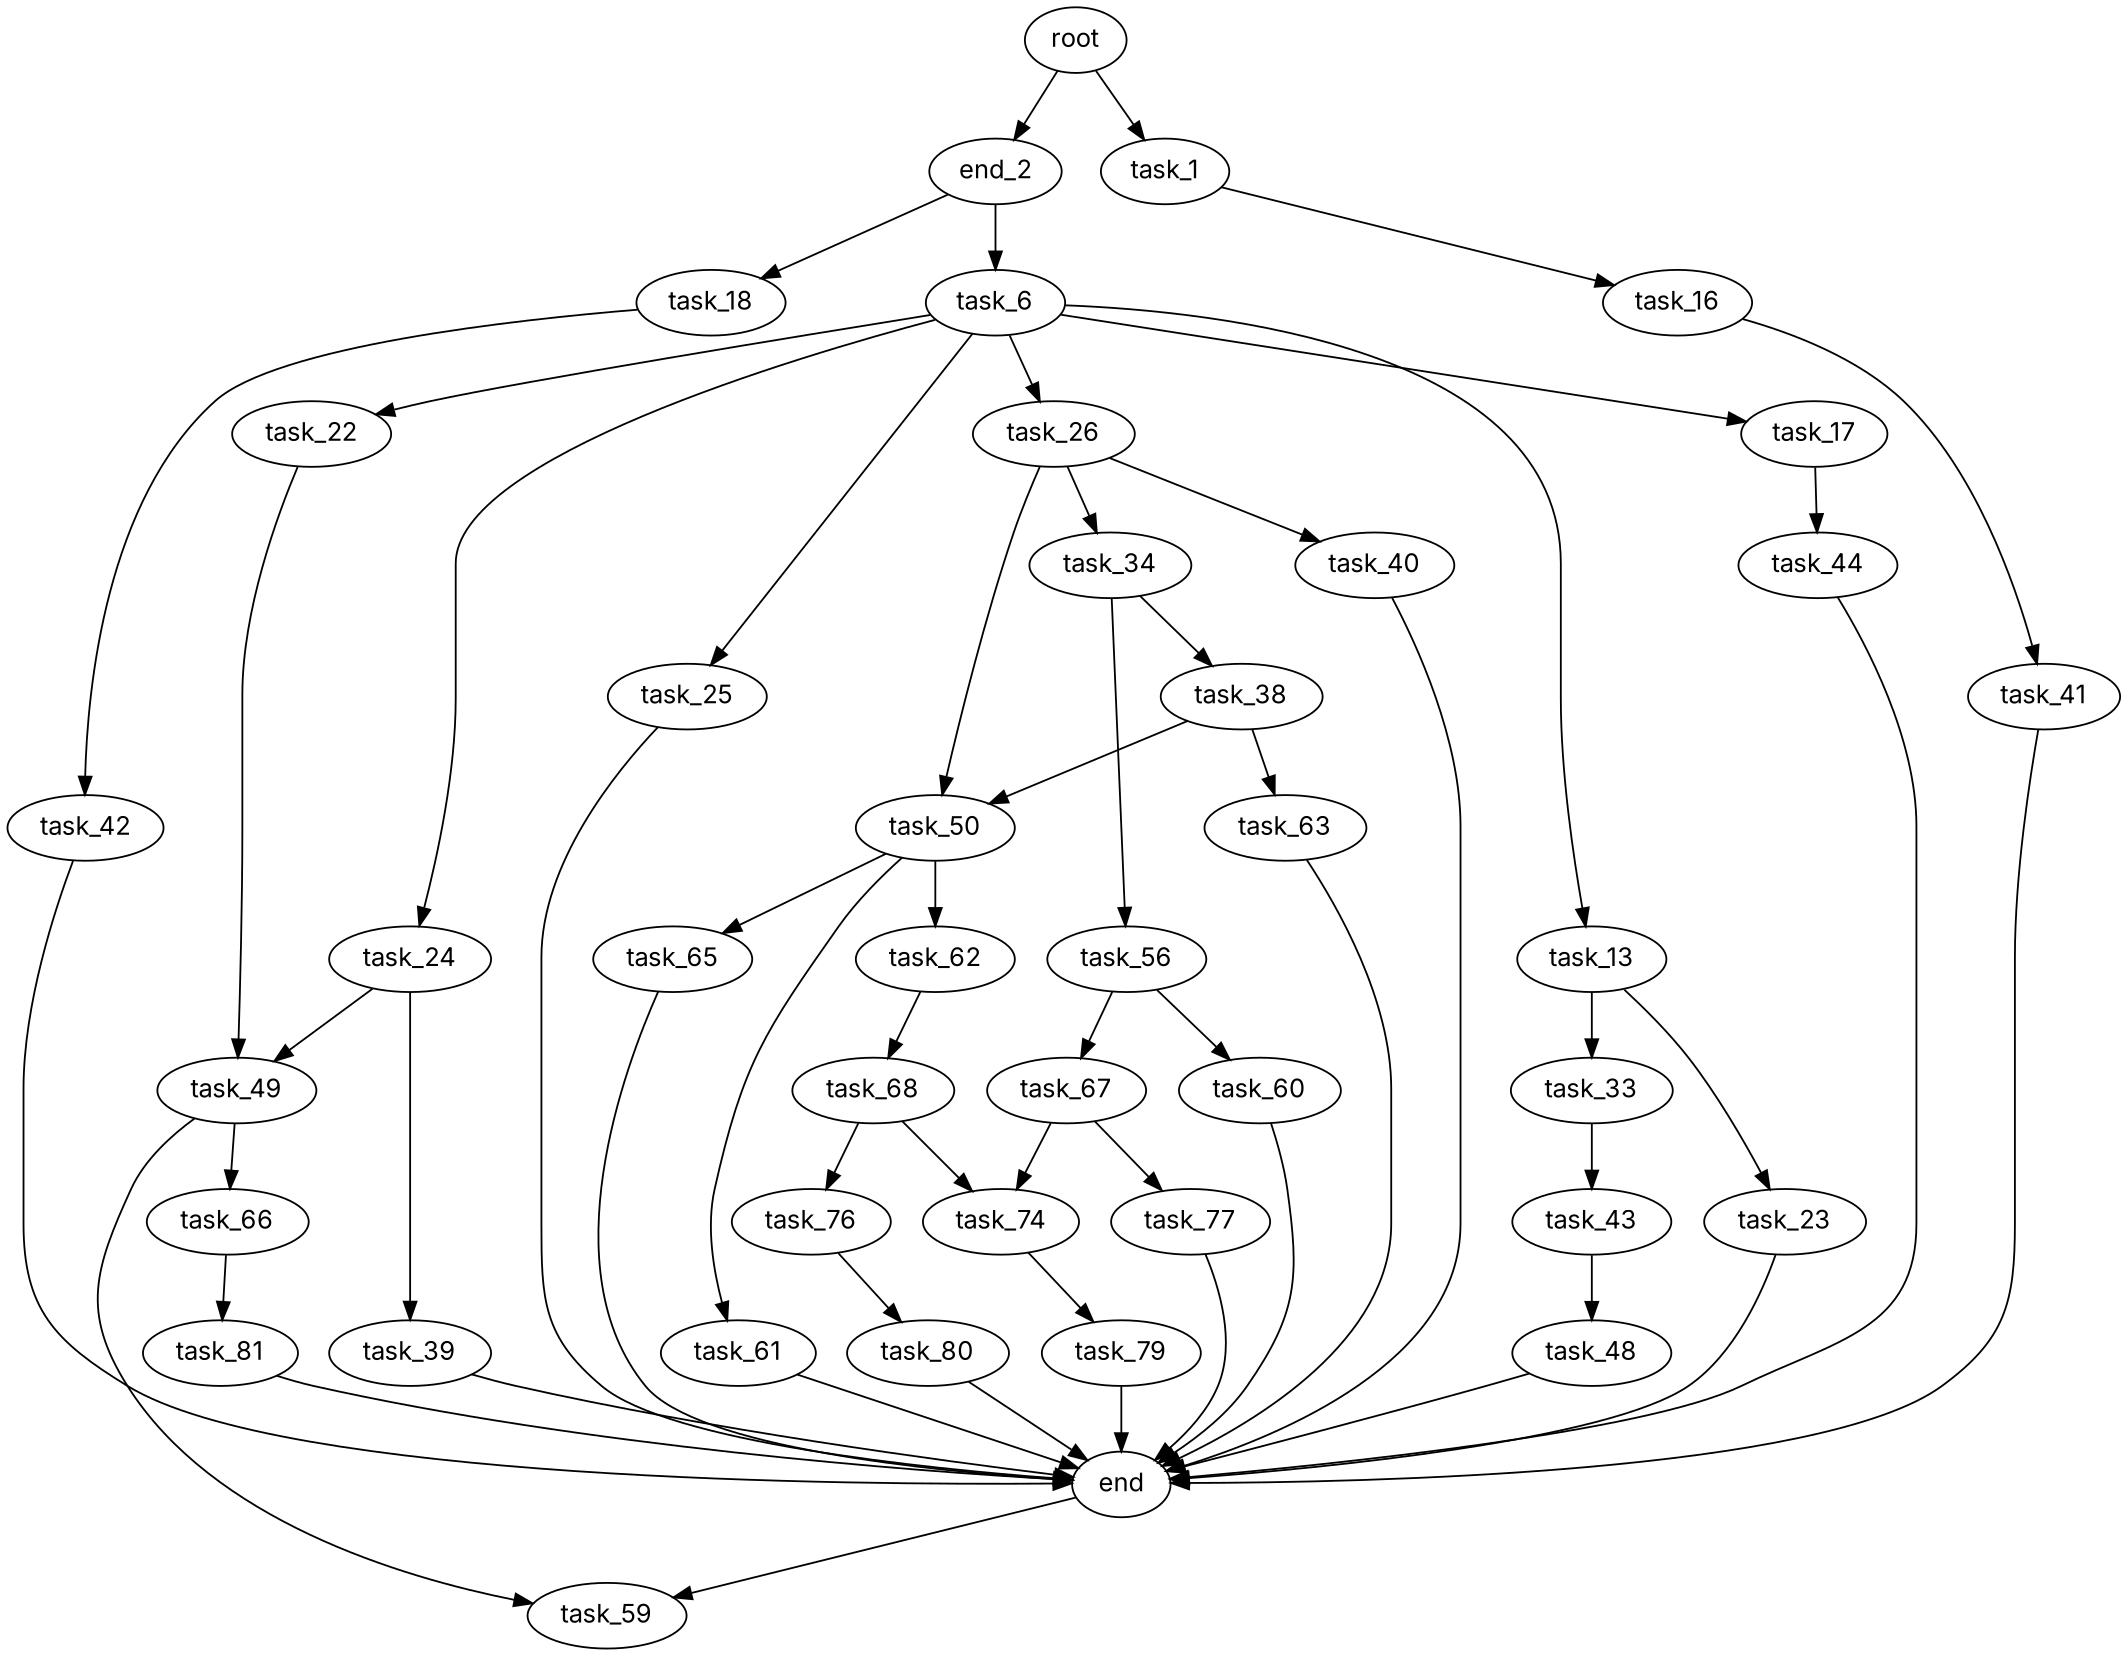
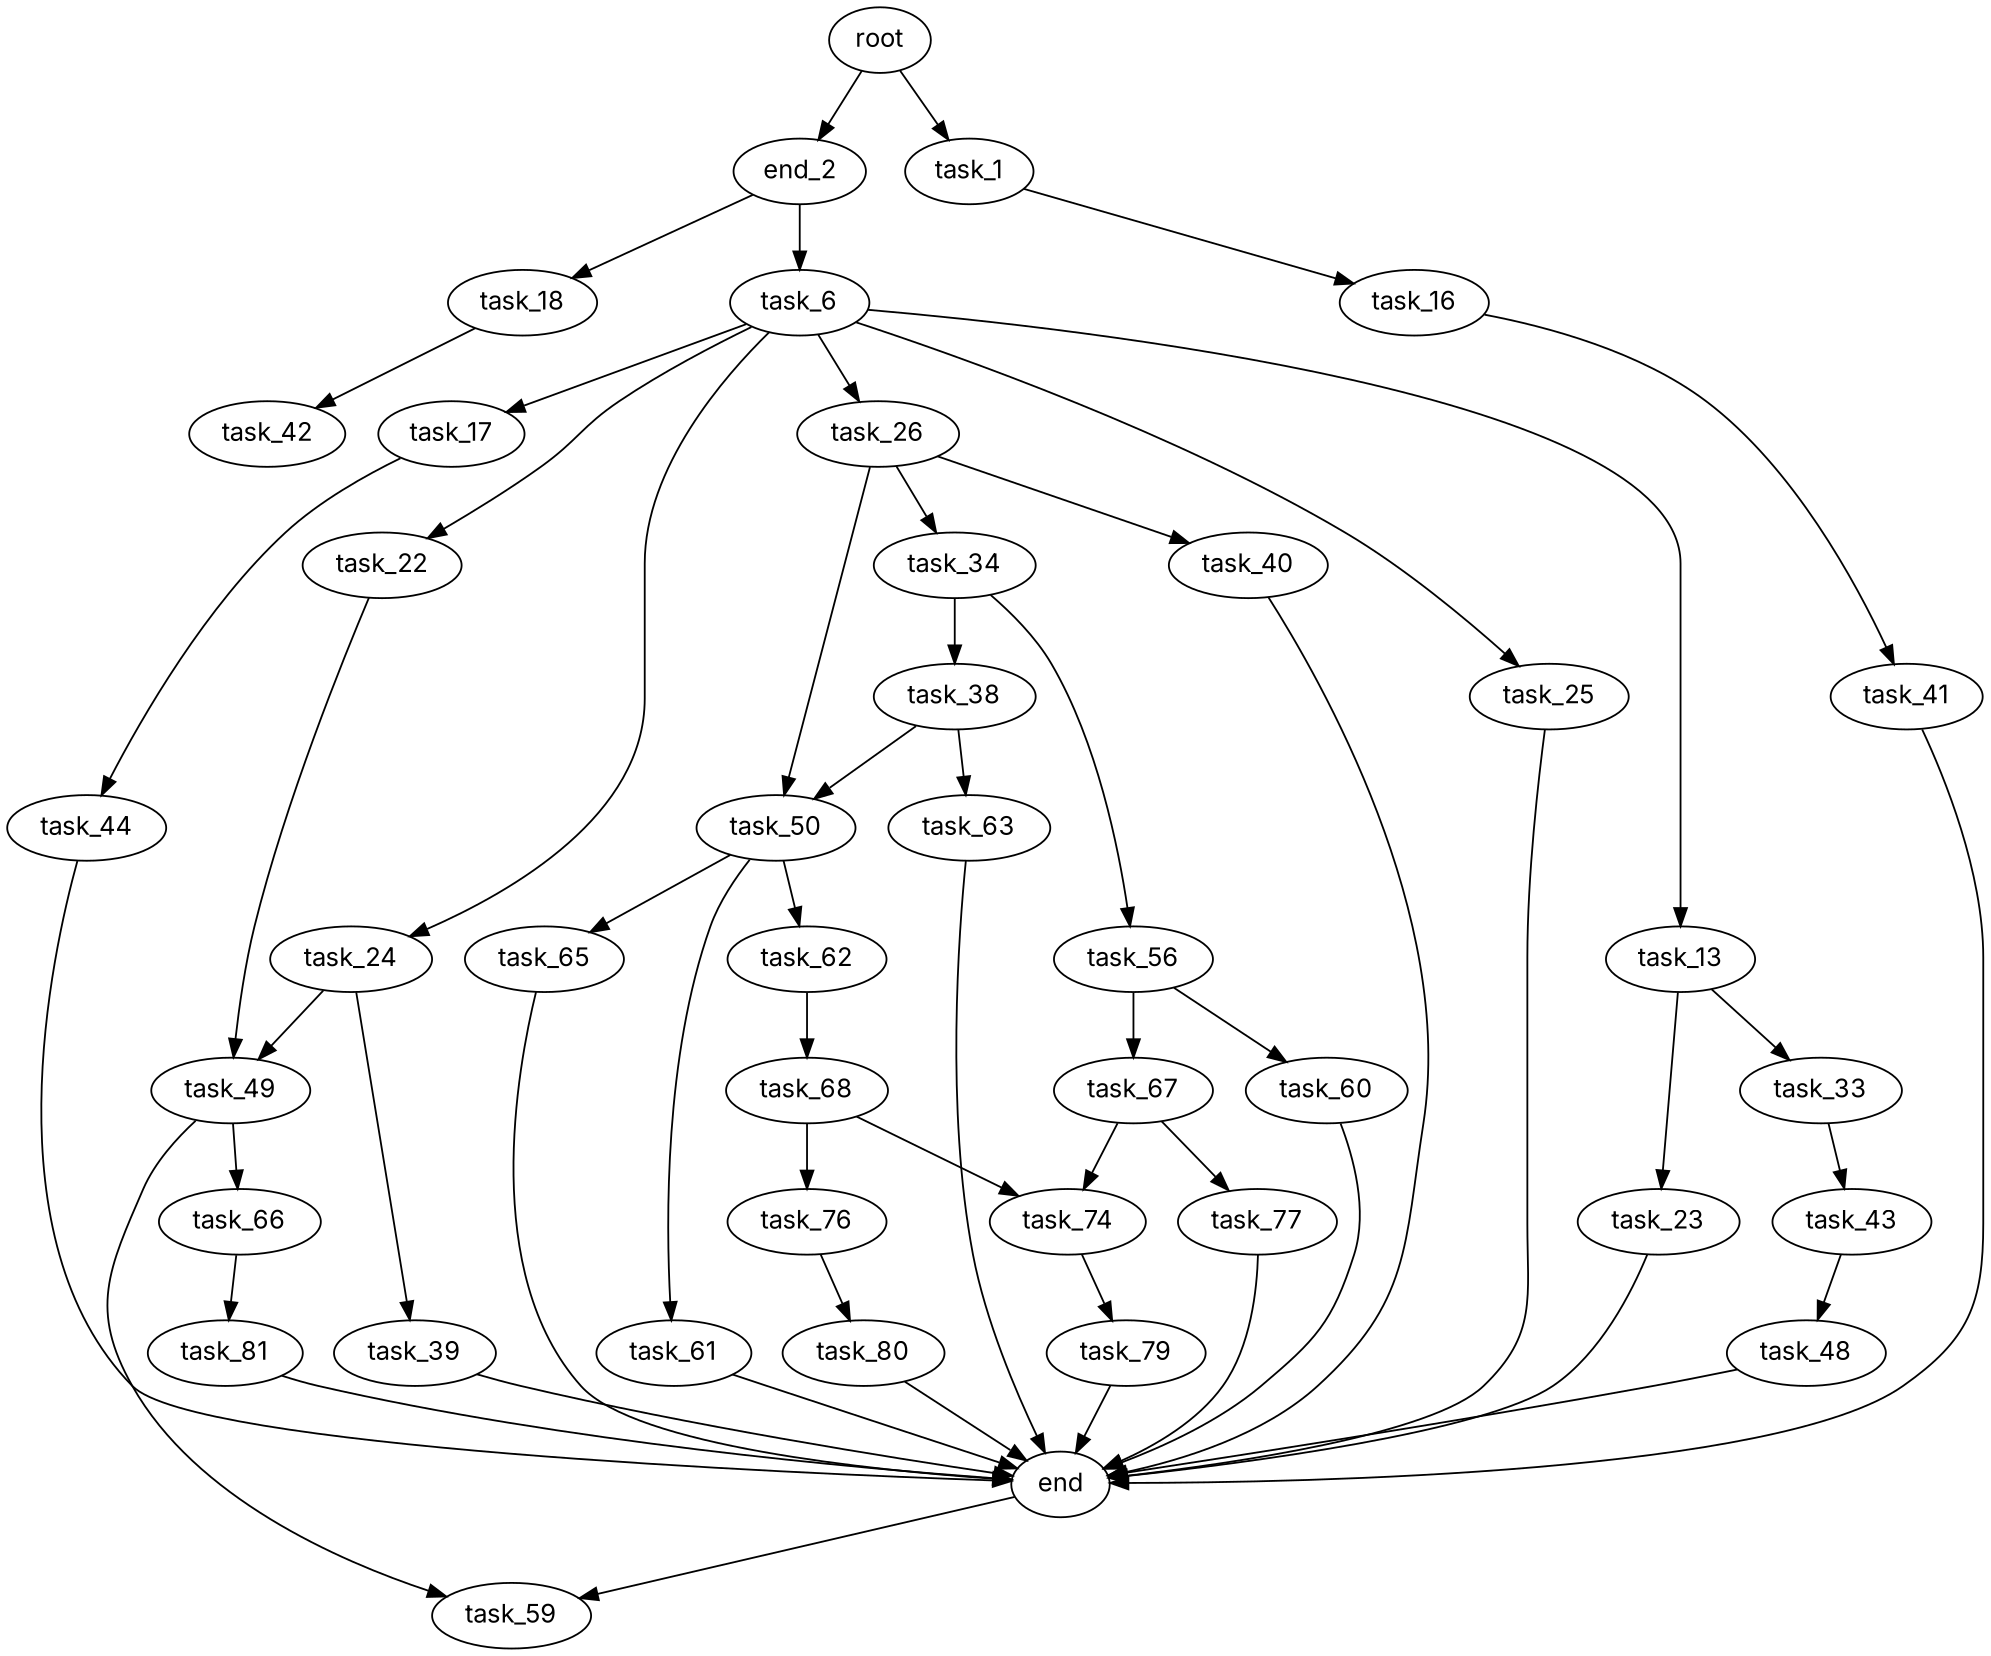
(300, 1439) -> none
